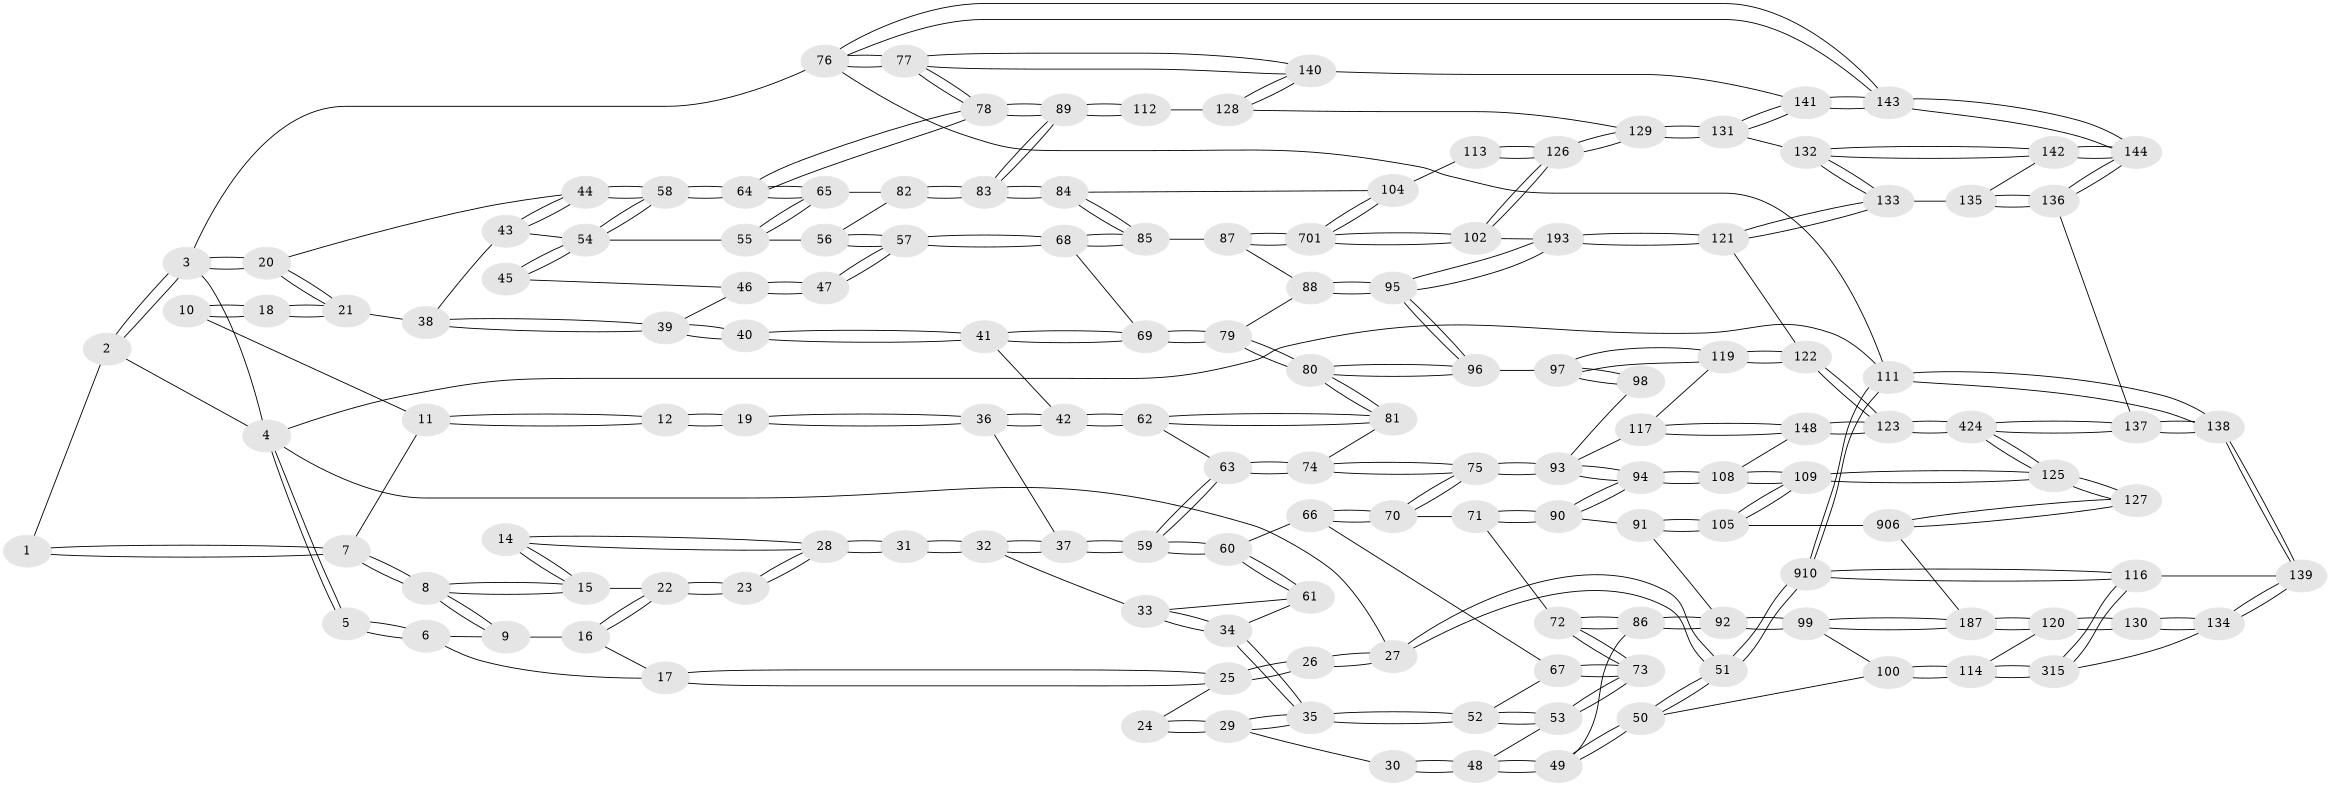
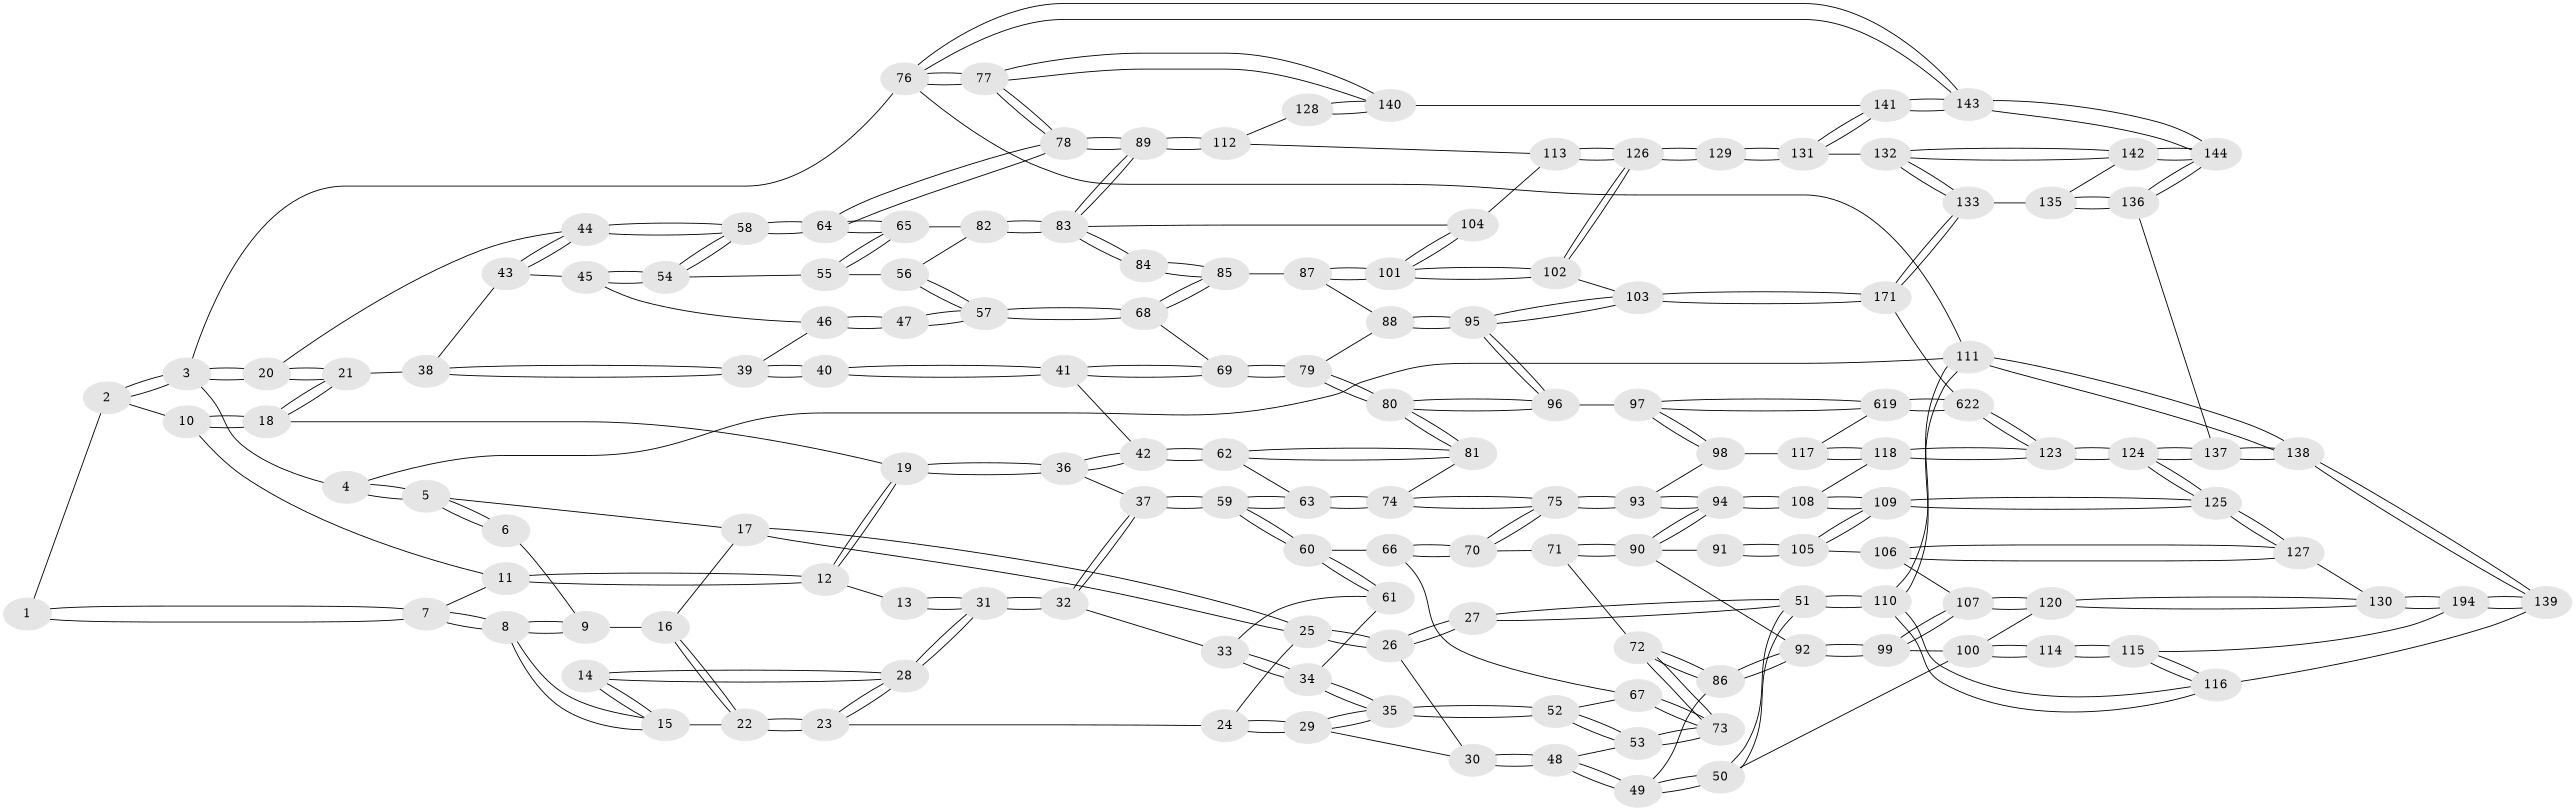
(1436, 112) -> none
none -> (1390, 149)
(1228, 191) -> (1268, 225)
(546, 236) -> (546, 276)
(1311, 239) -> (1390, 274)
(1558, 239) -> (1638, 298)
(1723, 239) -> (1886, 298)
(1723, 357) -> (1886, 405)
(1806, 357) -> (1968, 405)
(187, 393) -> (147, 410)
none -> (588, 422)
(1971, 427) -> (2133, 454)
(1806, 429) -> (1886, 454)
(1599, 449) -> (1761, 454)
(855, 495) -> none
(1889, 525) -> (1886, 553)
(1683, 574) -> (1711, 594)
(1806, 574) -> (1886, 602)
none -> (2340, 578)
none -> (905, 603)
(1971, 624) -> (1968, 603)
(2219, 624) -> (2464, 603)
(2013, 648) -> (2010, 627)
(541, 672) -> (586, 513)
(2054, 672) -> (2133, 651)
none -> (1430, 701)
none -> (1025, 725)
